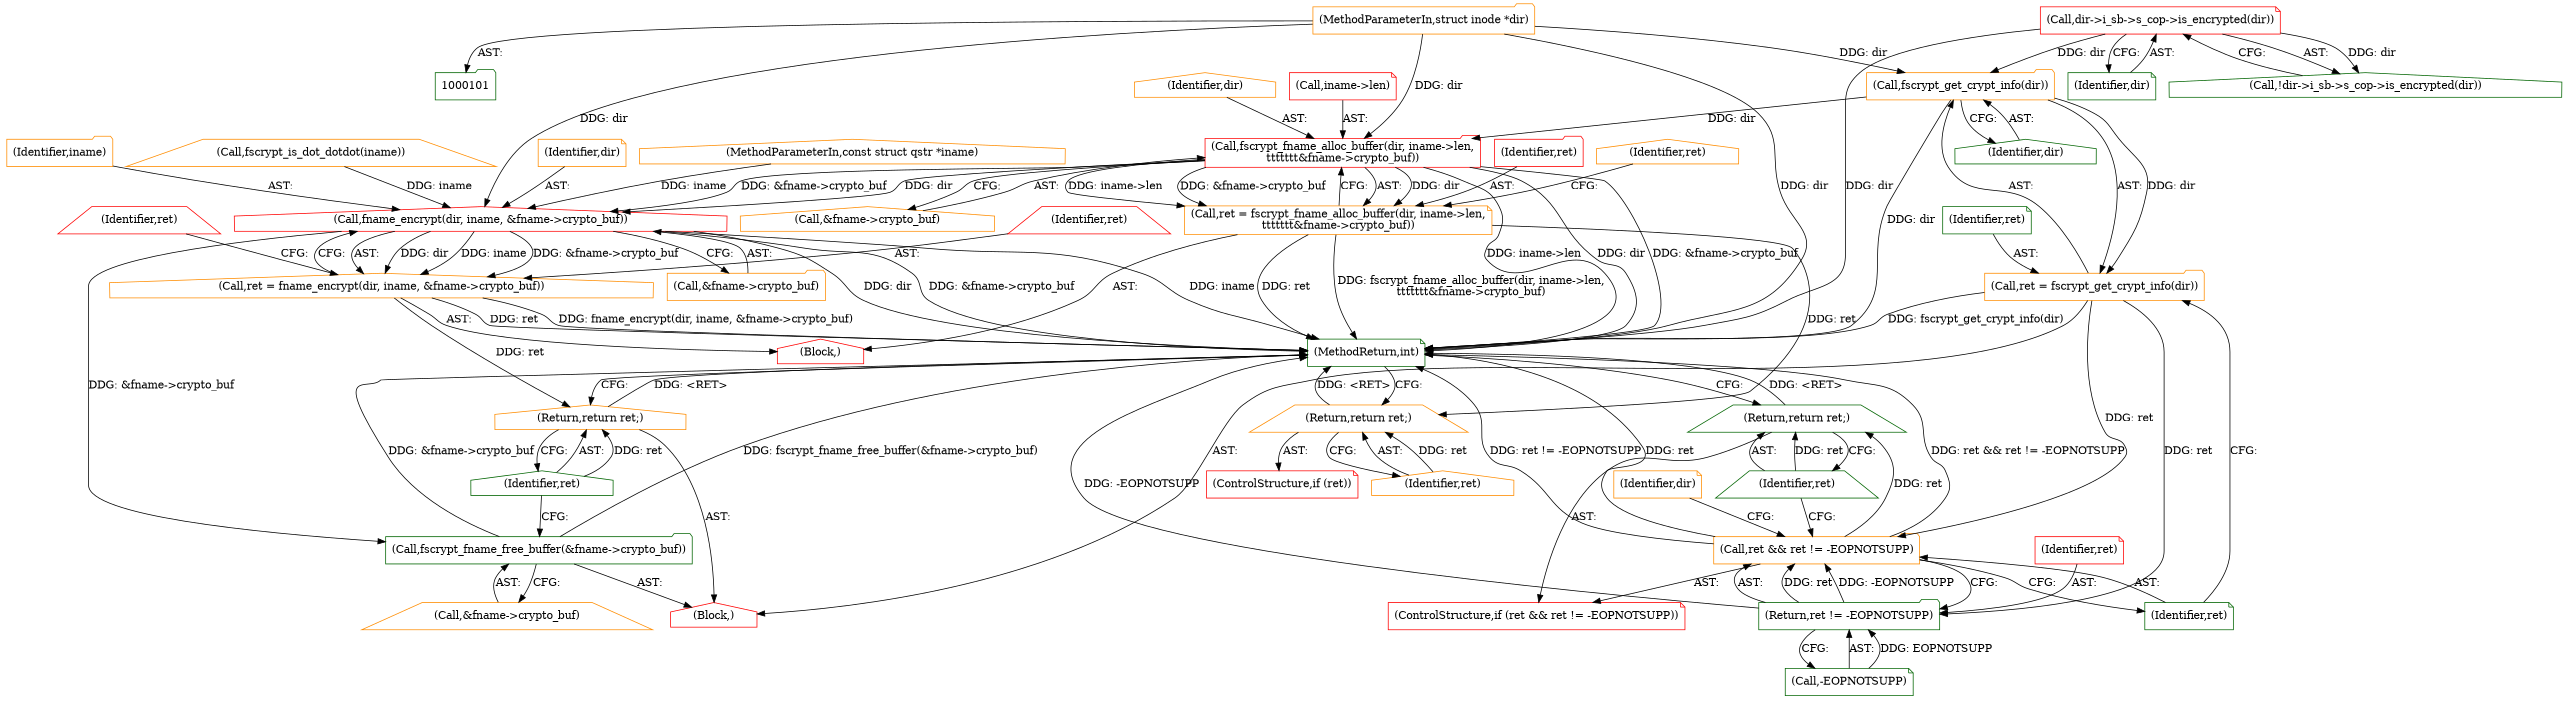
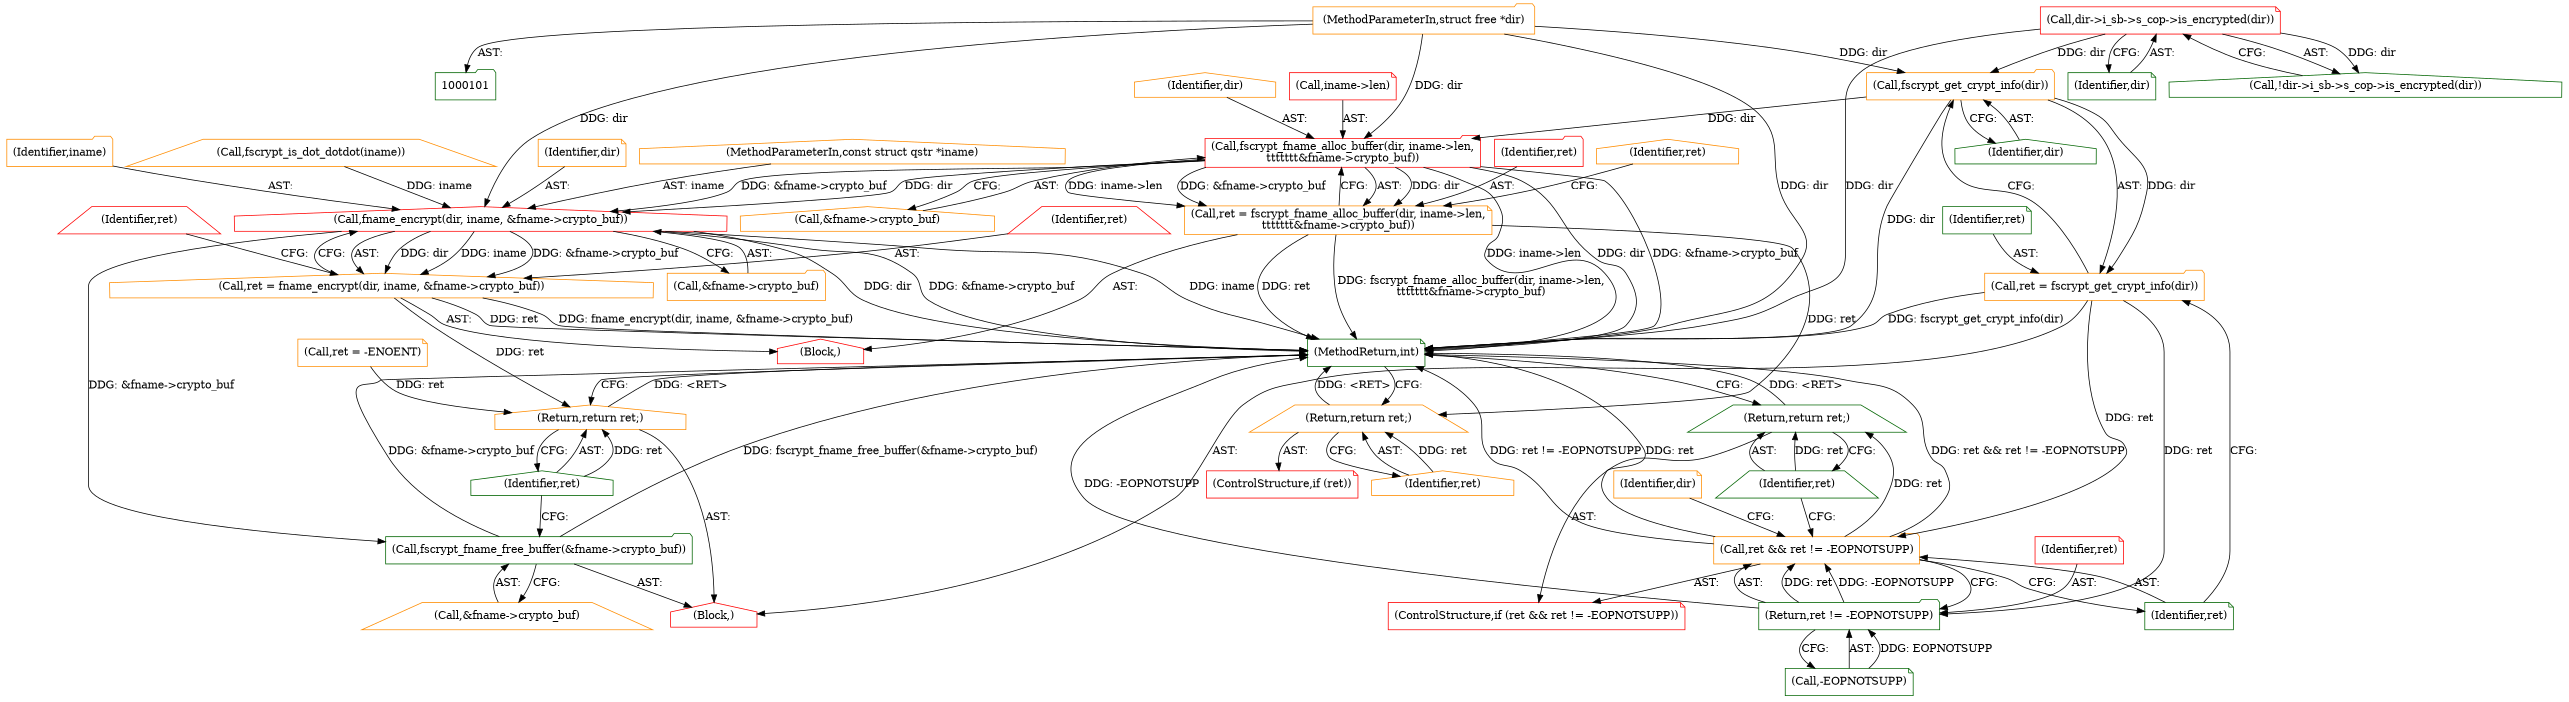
(1424, 20) -> (1424, 20)
(694, 187) -> (694, 187)
(2023, 187) -> (2023, 187)
none -> (363, 353)
